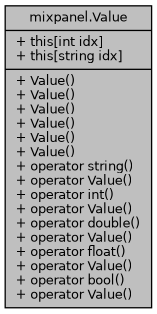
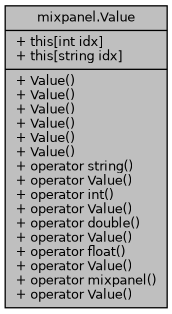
(71, 281) -> (86, 281)
